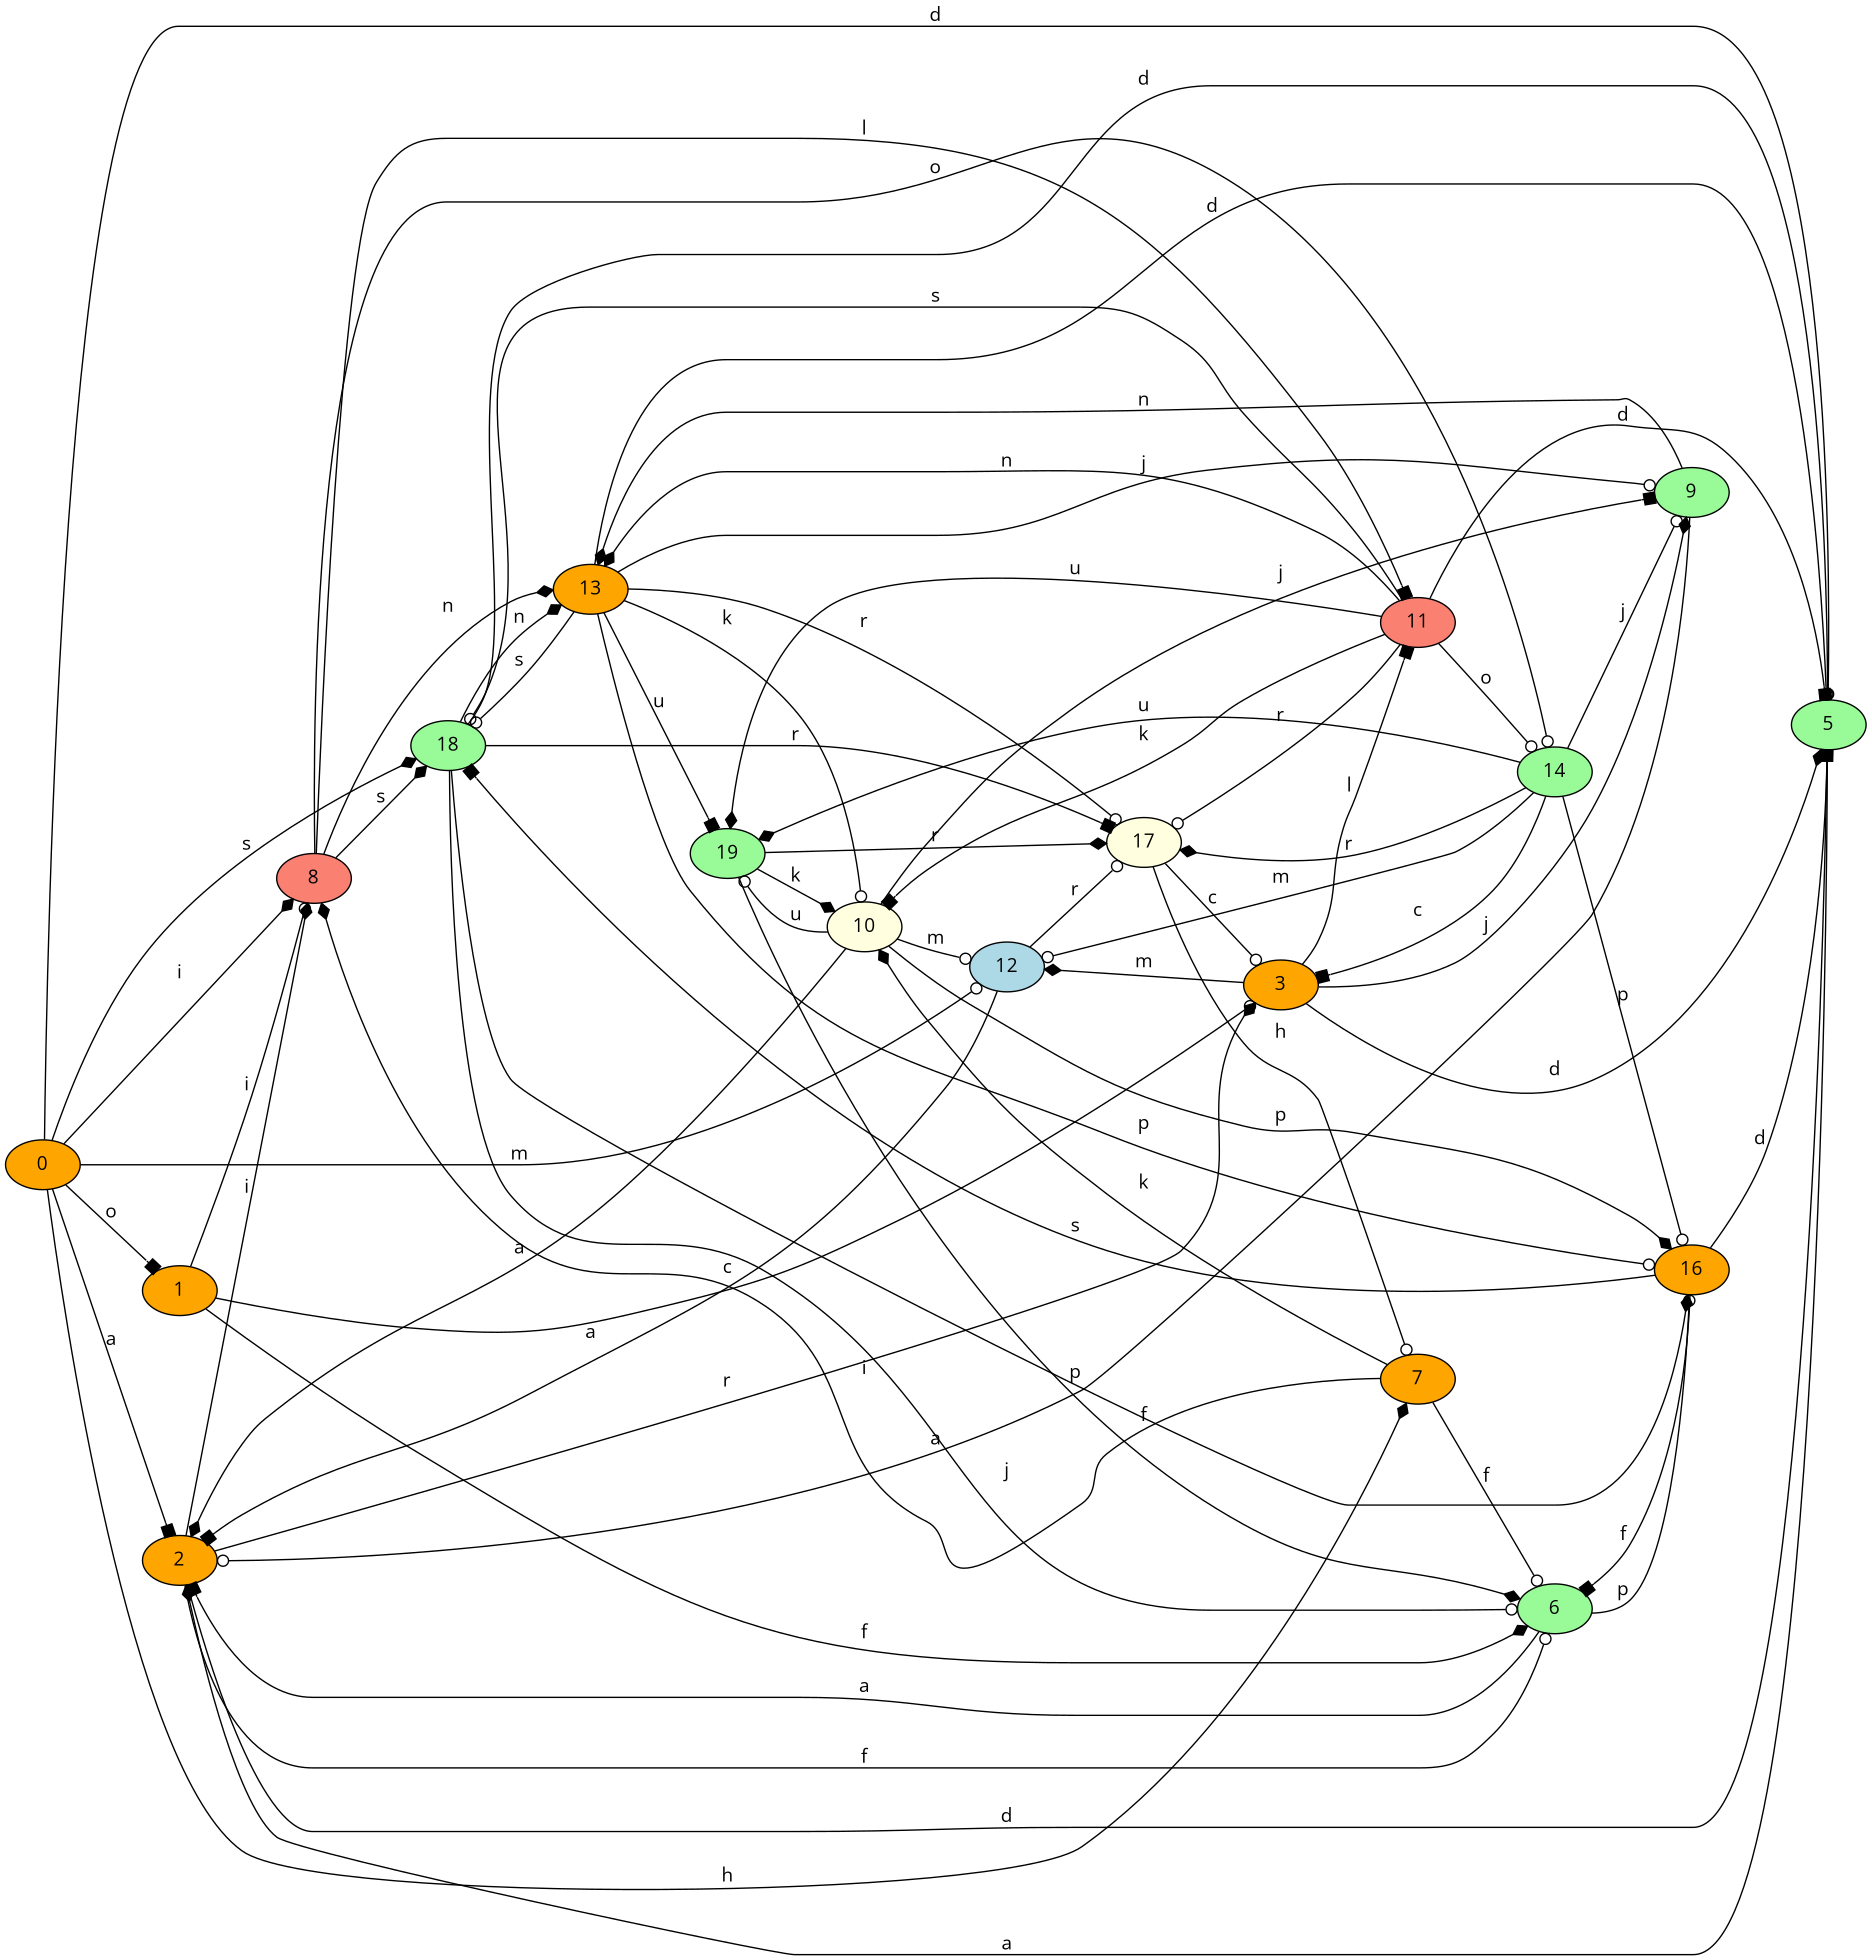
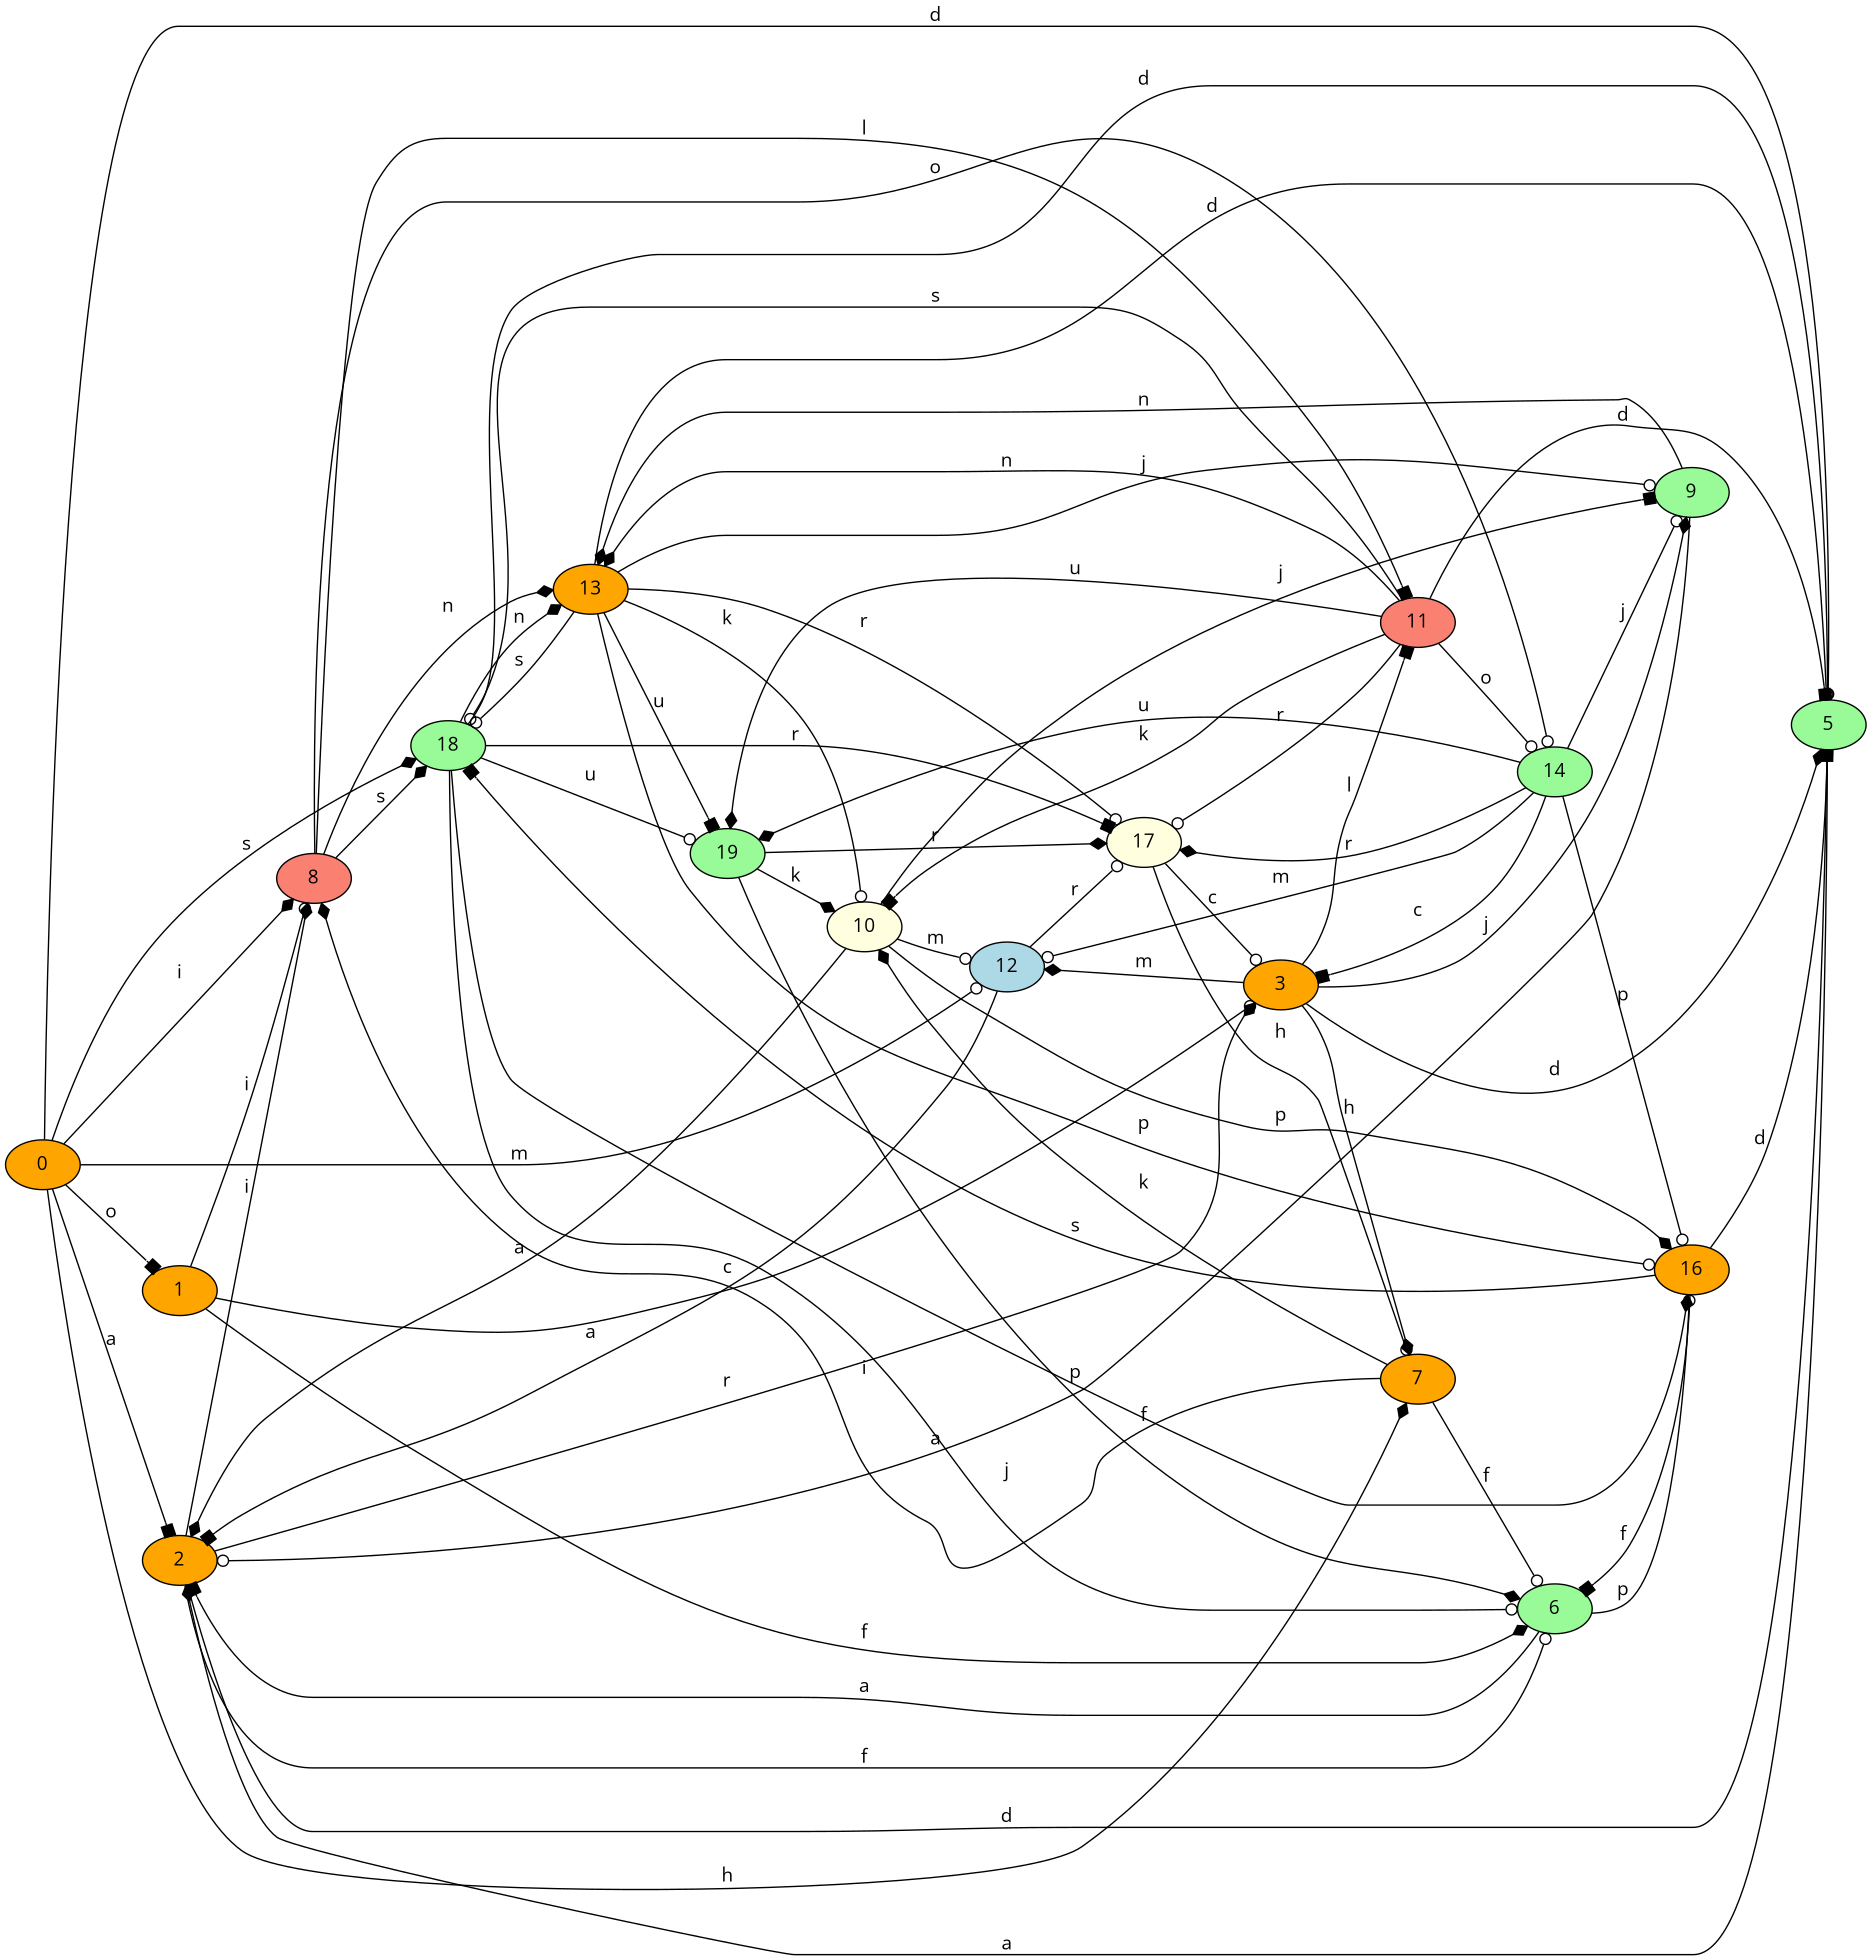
(782, 921) -> (583, 798)
none -> (1357, 1170)
